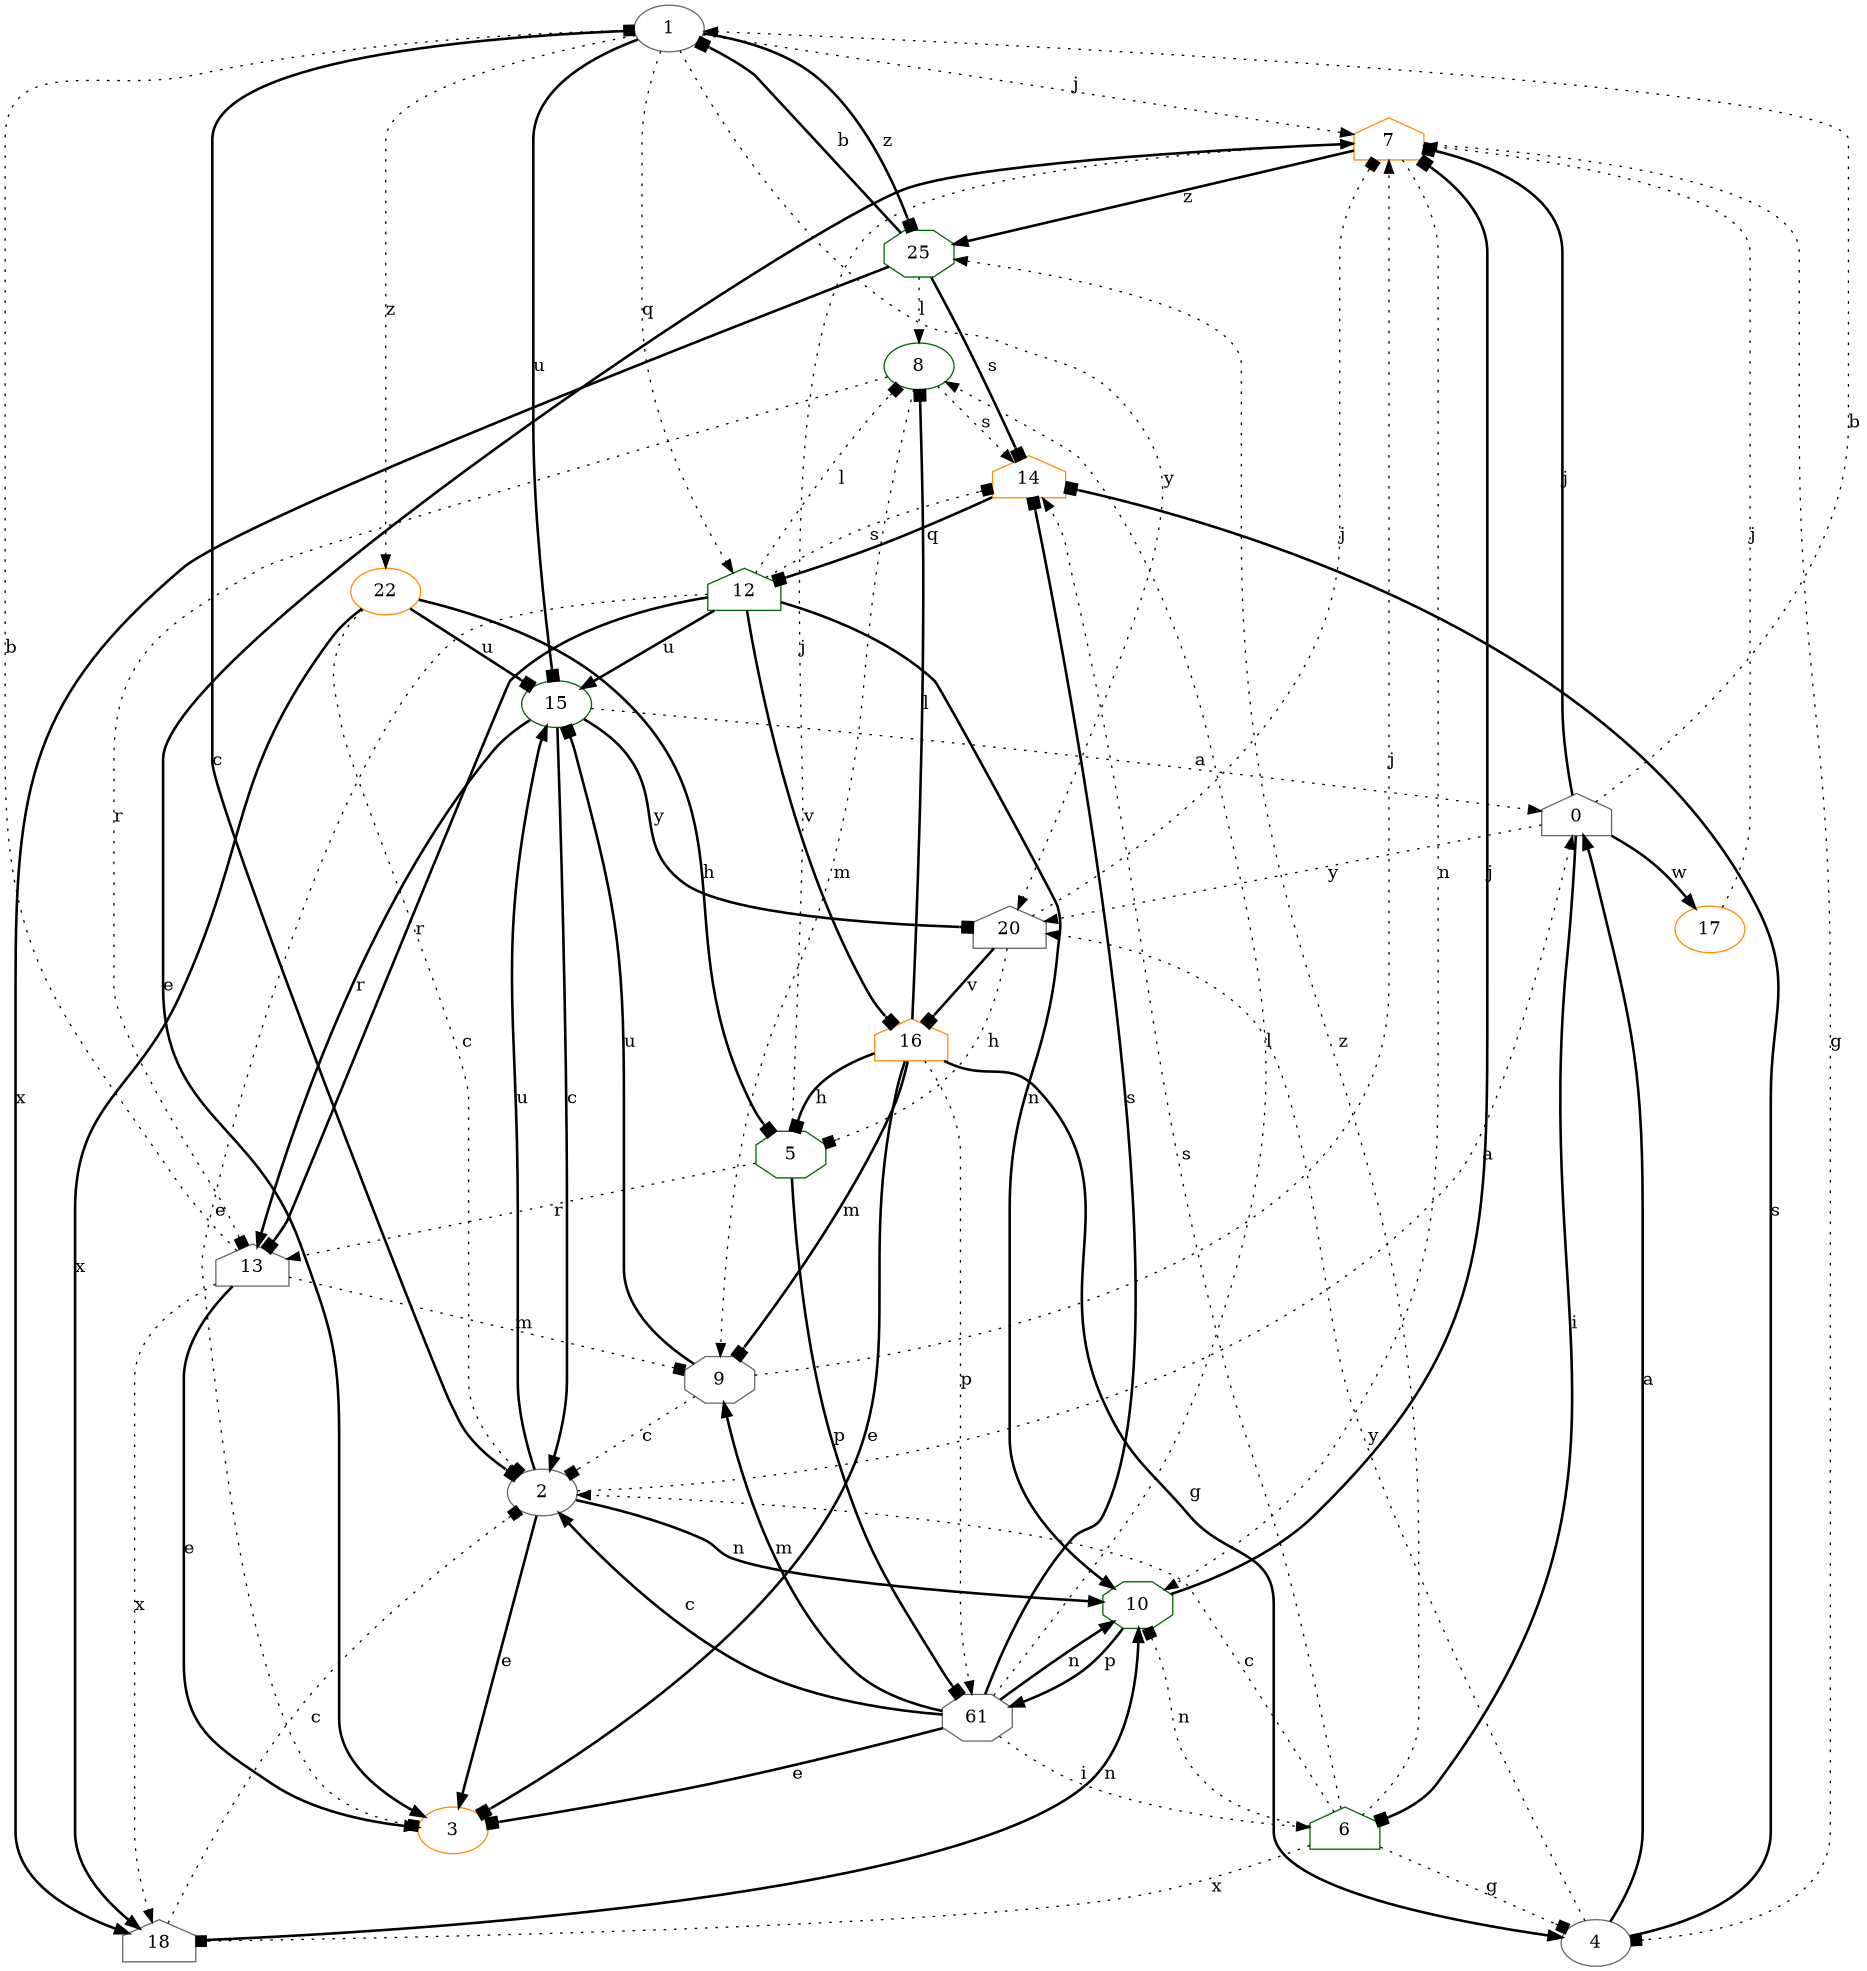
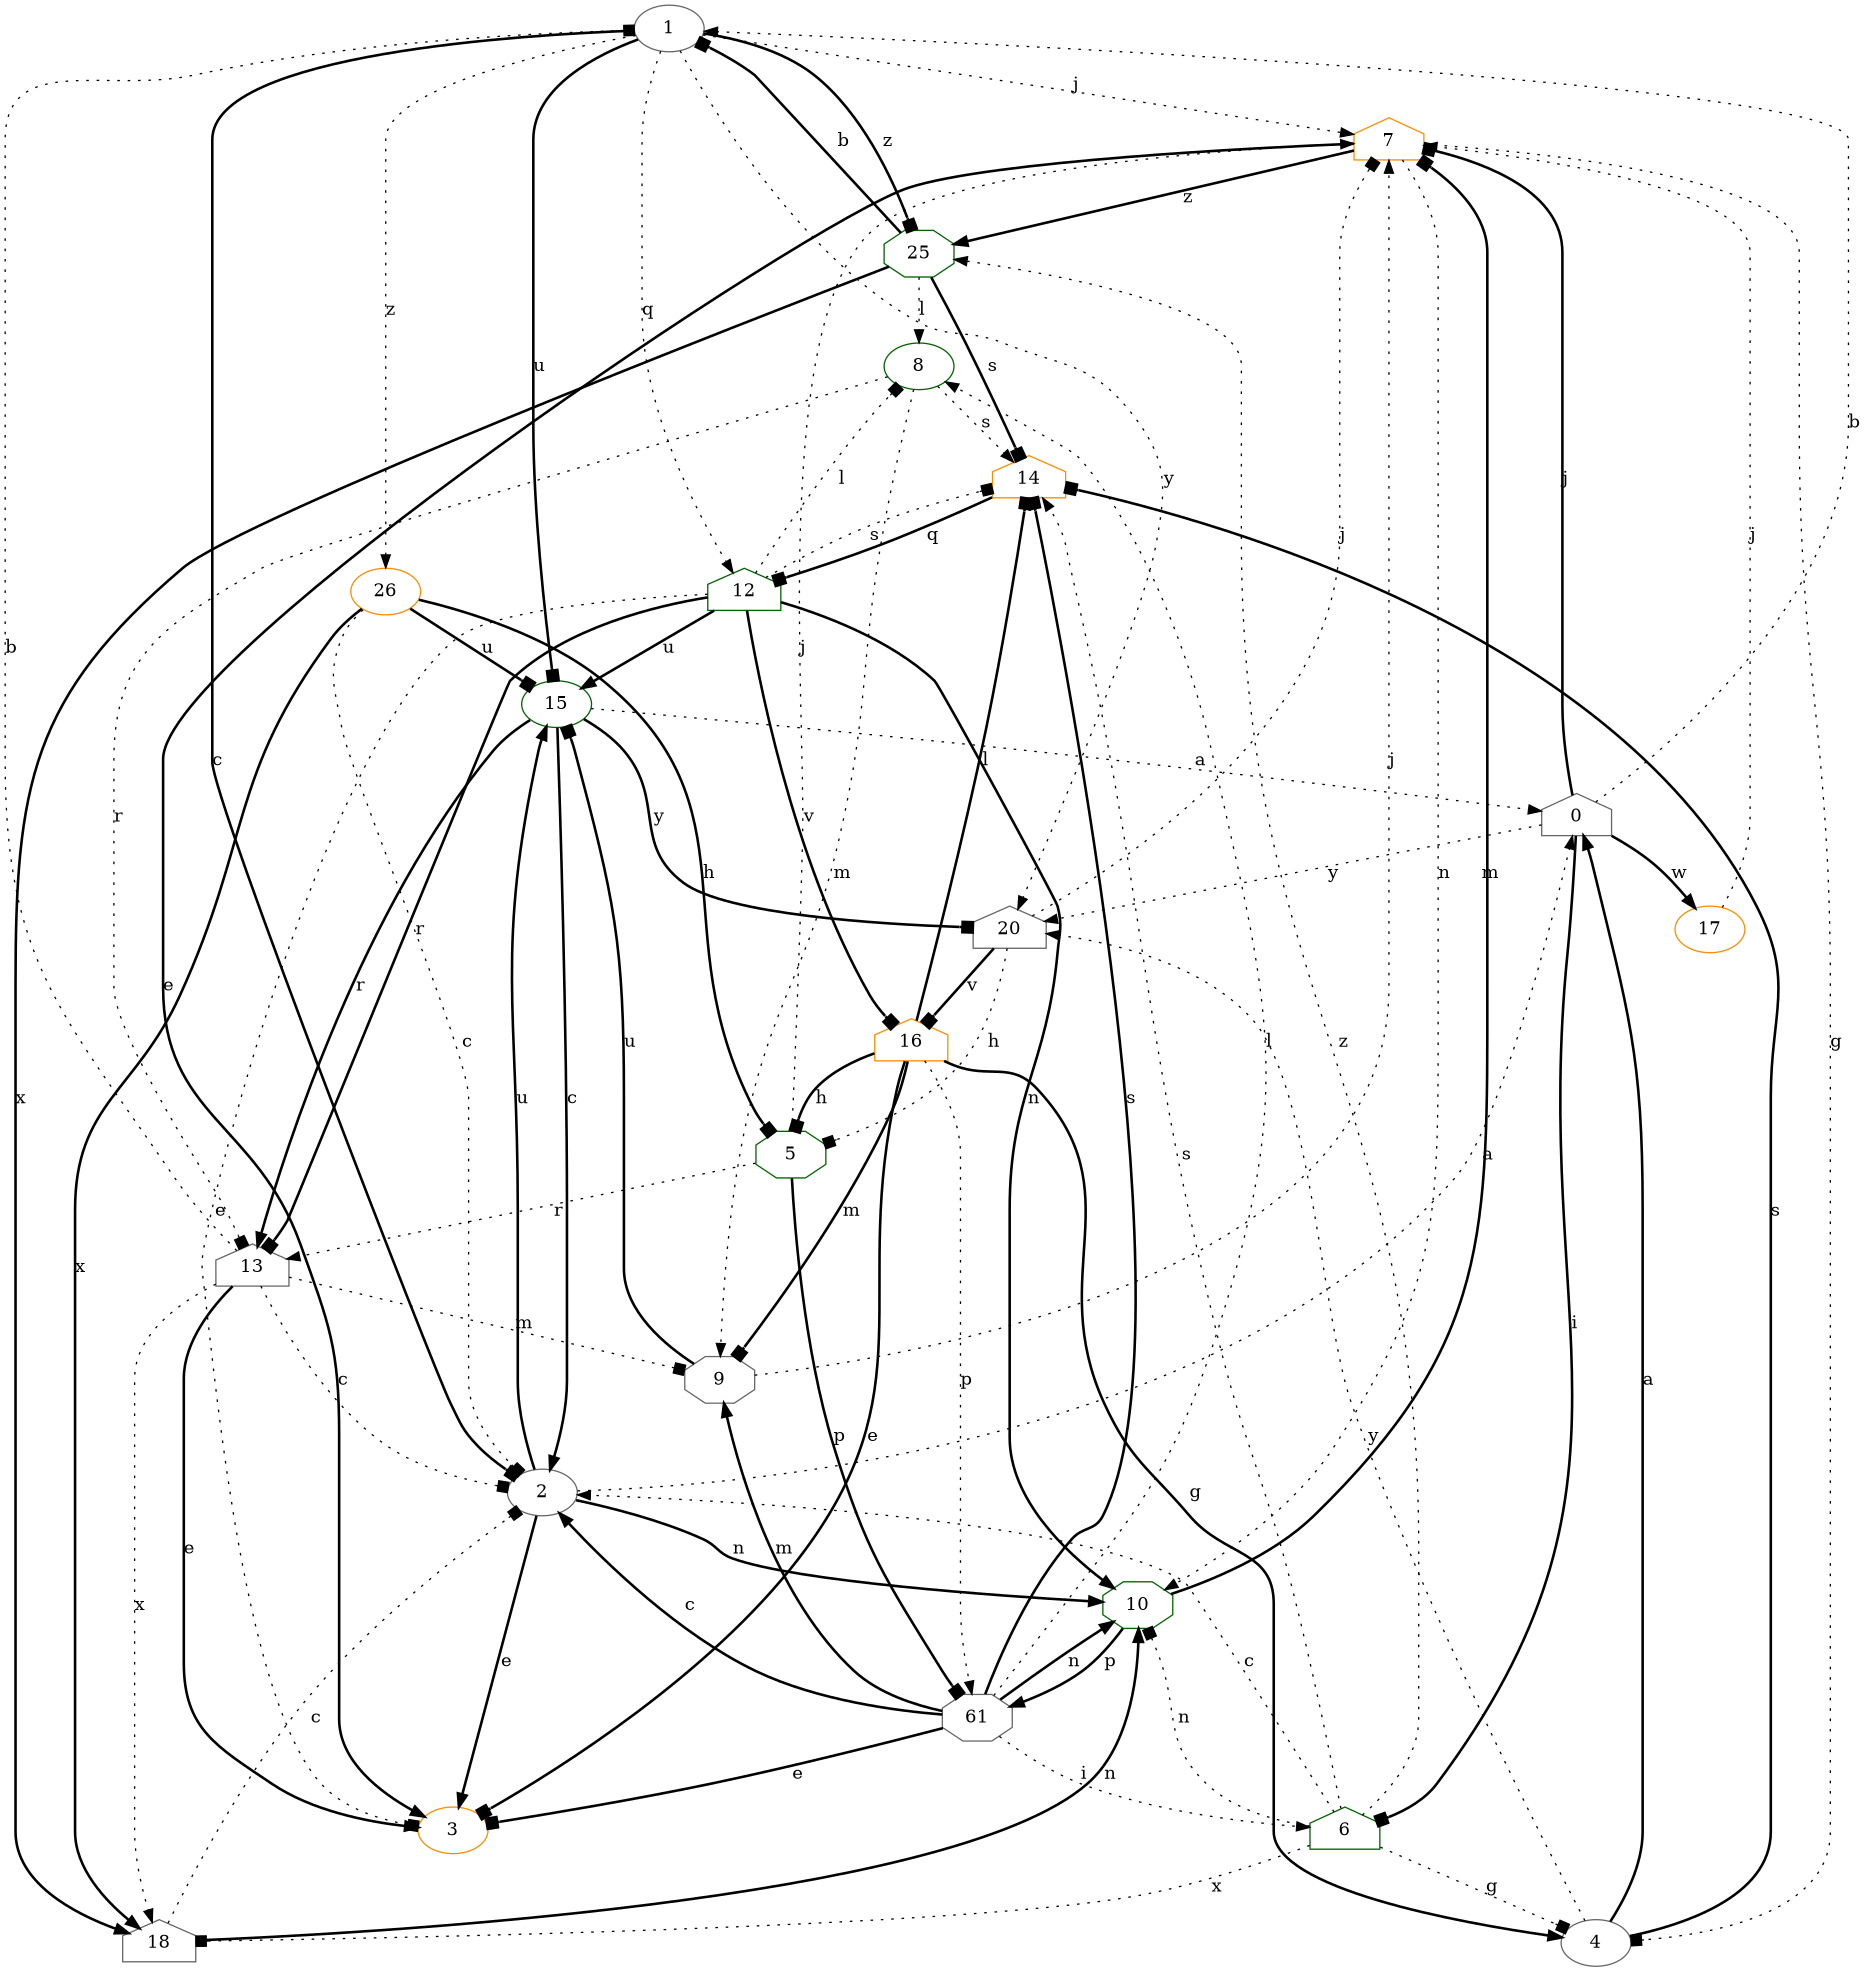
(386, 592) -> (386, 592)
(922, 711) -> (975, 780)
(1491, 873) -> (1491, 873)
(637, 1433) -> (353, 1417)
